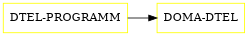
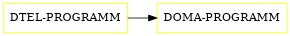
(201, 18) -> (222, 18)
